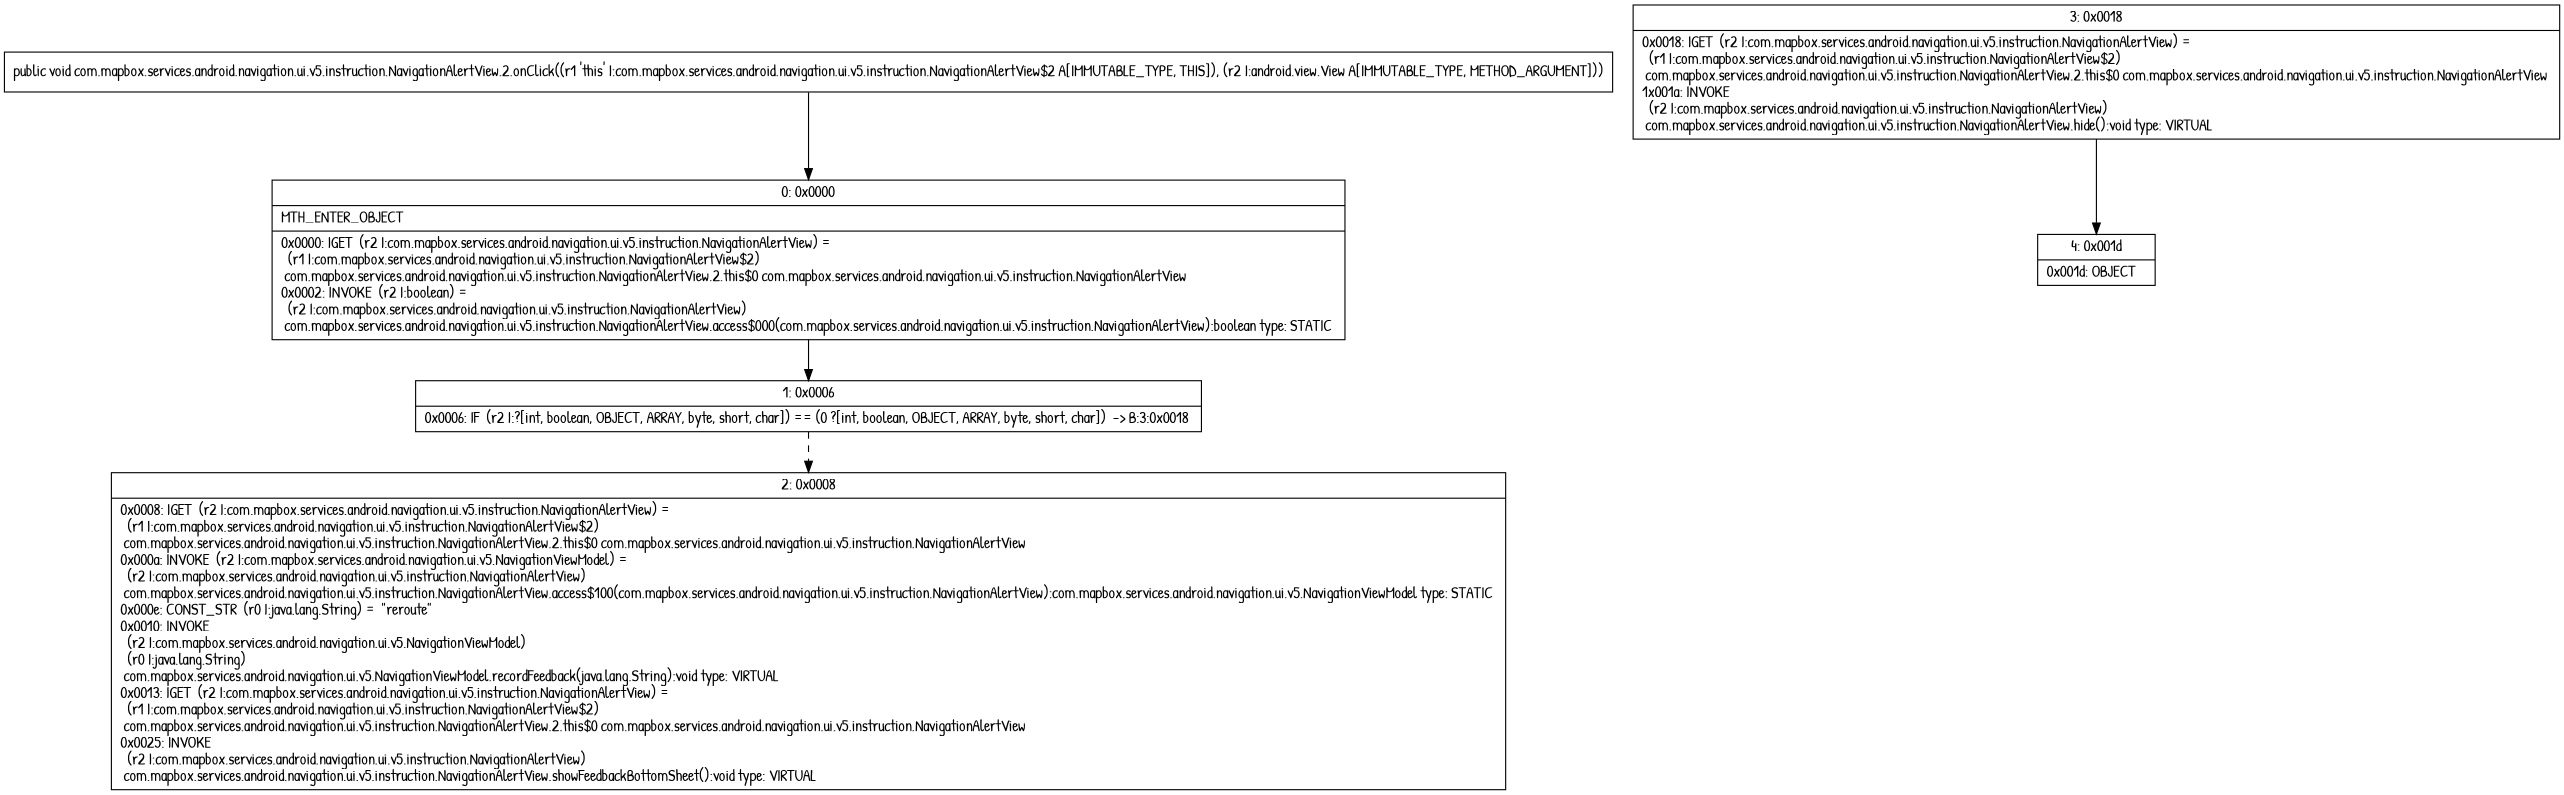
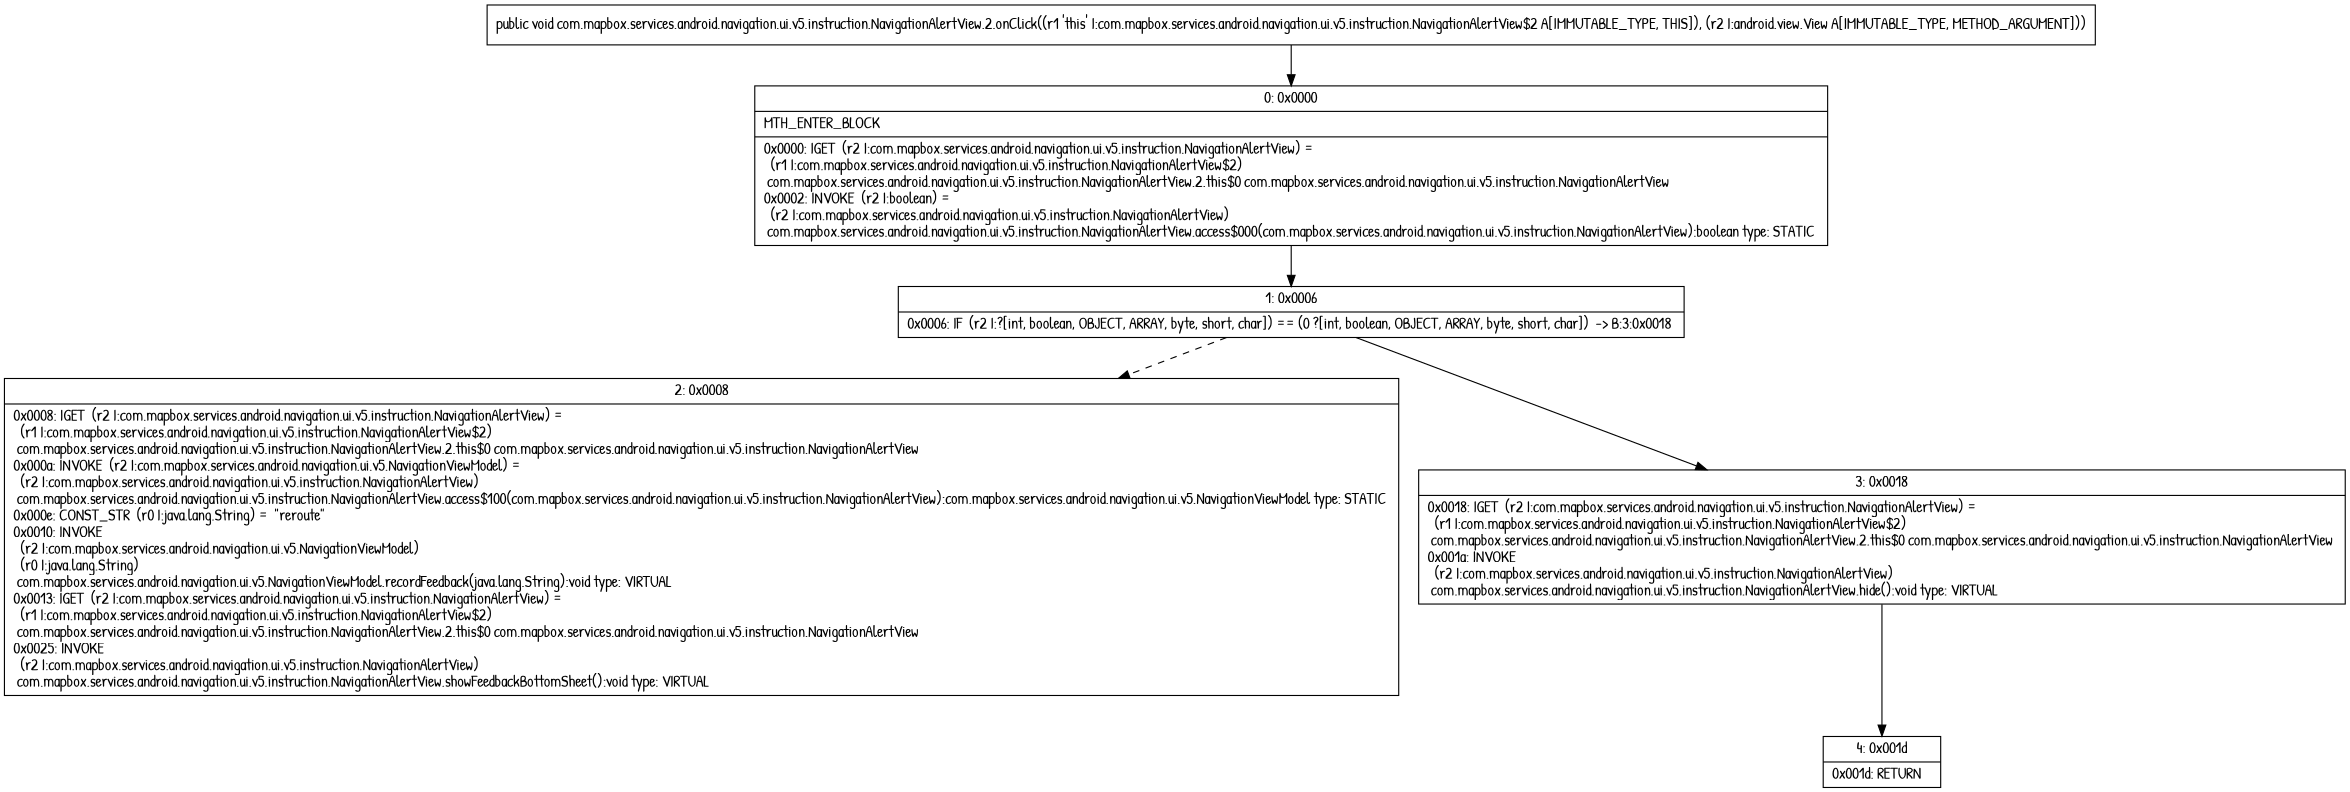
(1689, 93) -> (1475, 557)
(342, 218) -> (822, 124)
(2096, 272) -> (1882, 774)
none -> (1526, 402)
